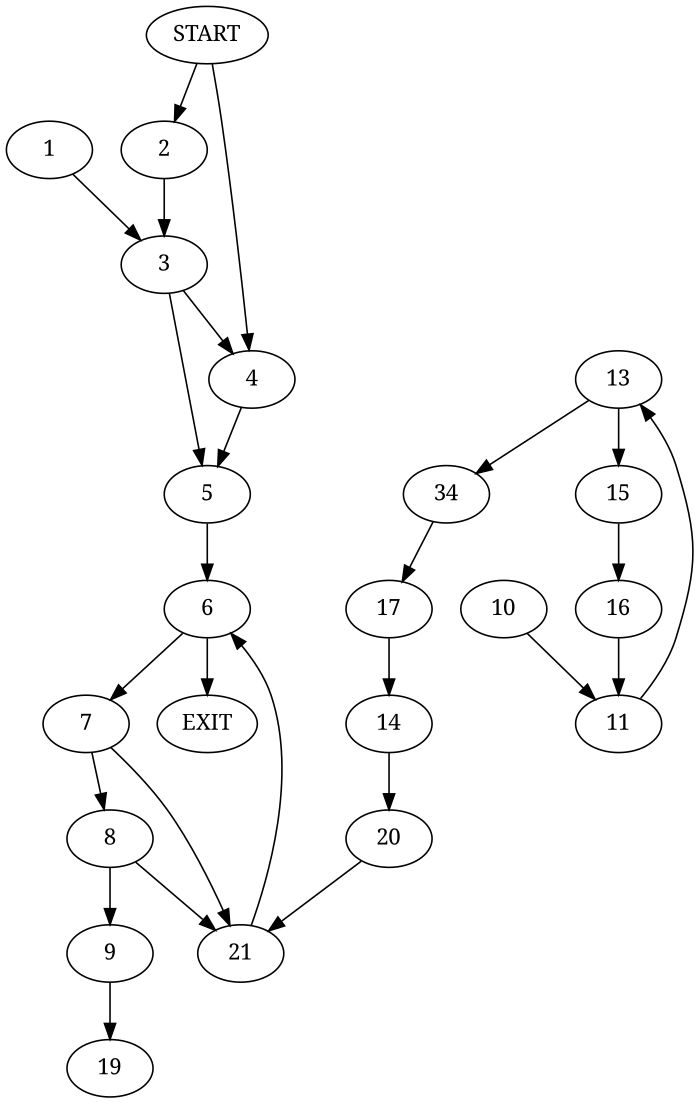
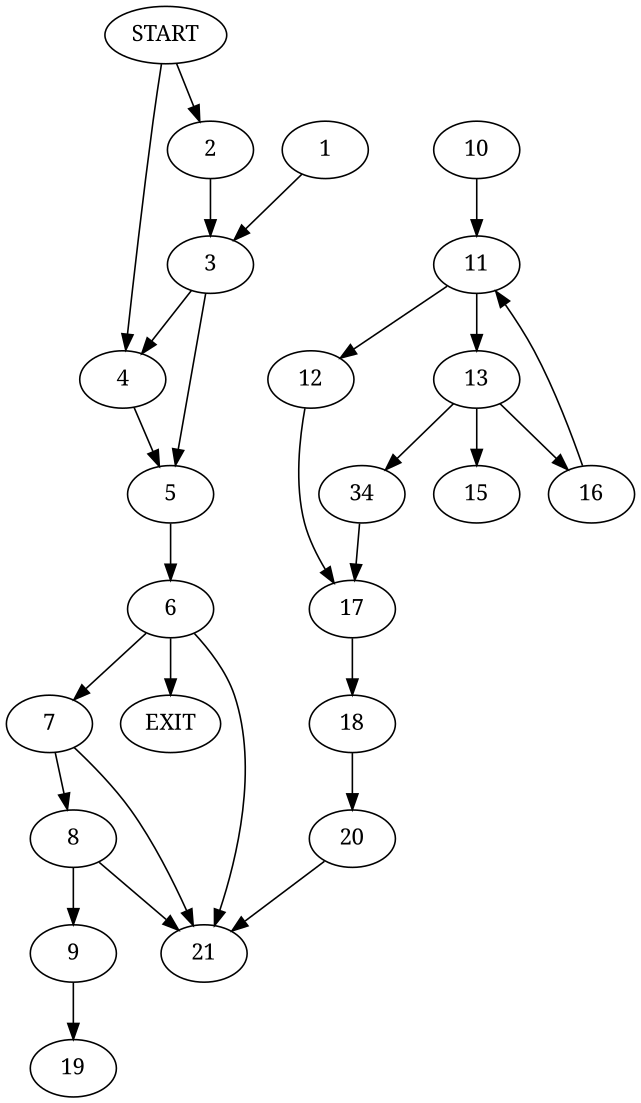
none -> (311, 379)
(619, 544) -> (528, 431)
(389, 724) -> (352, 724)
(281, 783) -> (245, 766)
